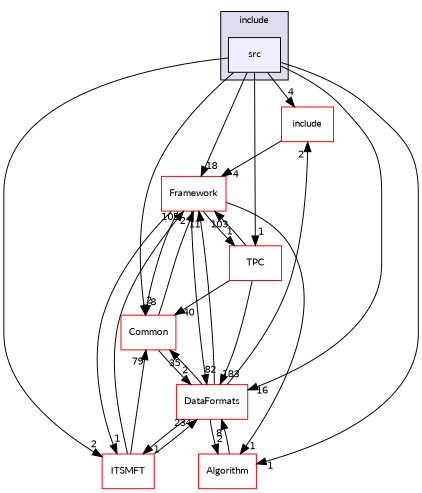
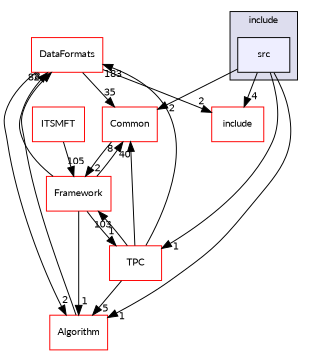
(226, 120) -> none
(261, 153) -> none
(4, 198) -> none
(382, 235) -> none
none -> (110, 294)
(210, 302) -> none
(102, 318) -> none
(171, 364) -> none
(138, 407) -> none
(168, 433) -> none
(172, 440) -> none
